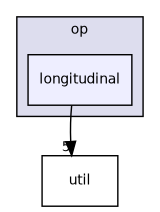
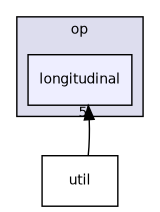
(71, 125) -> (89, 138)
